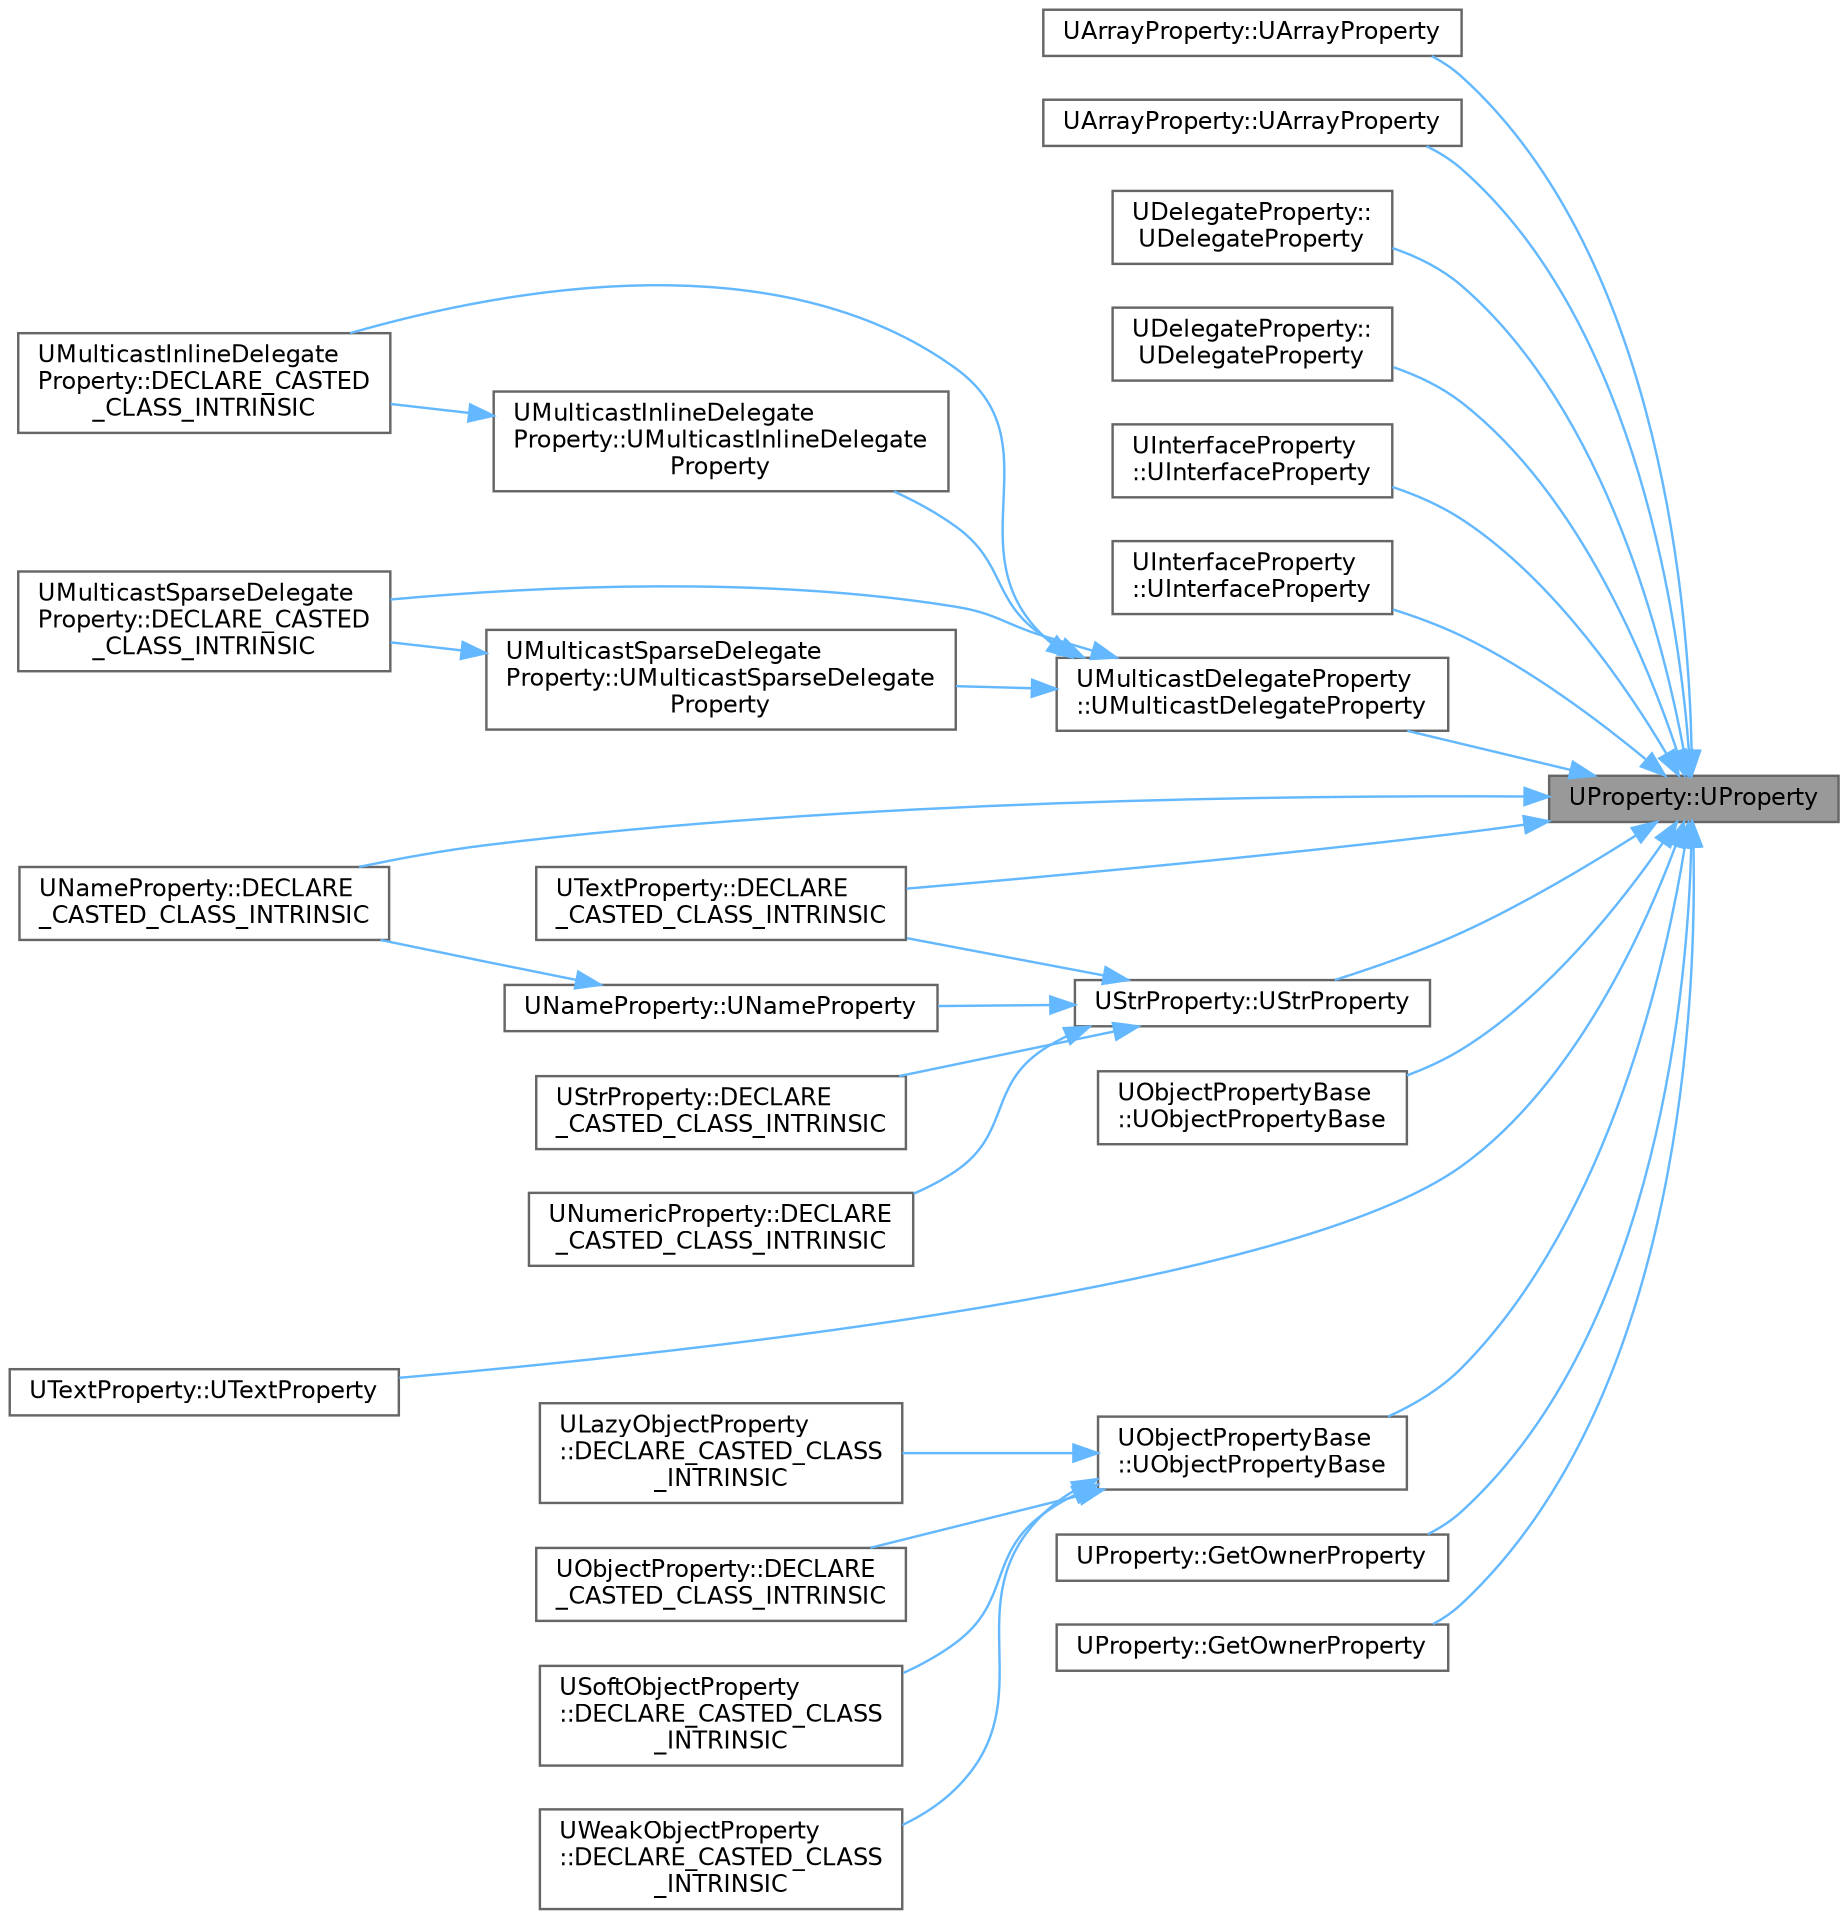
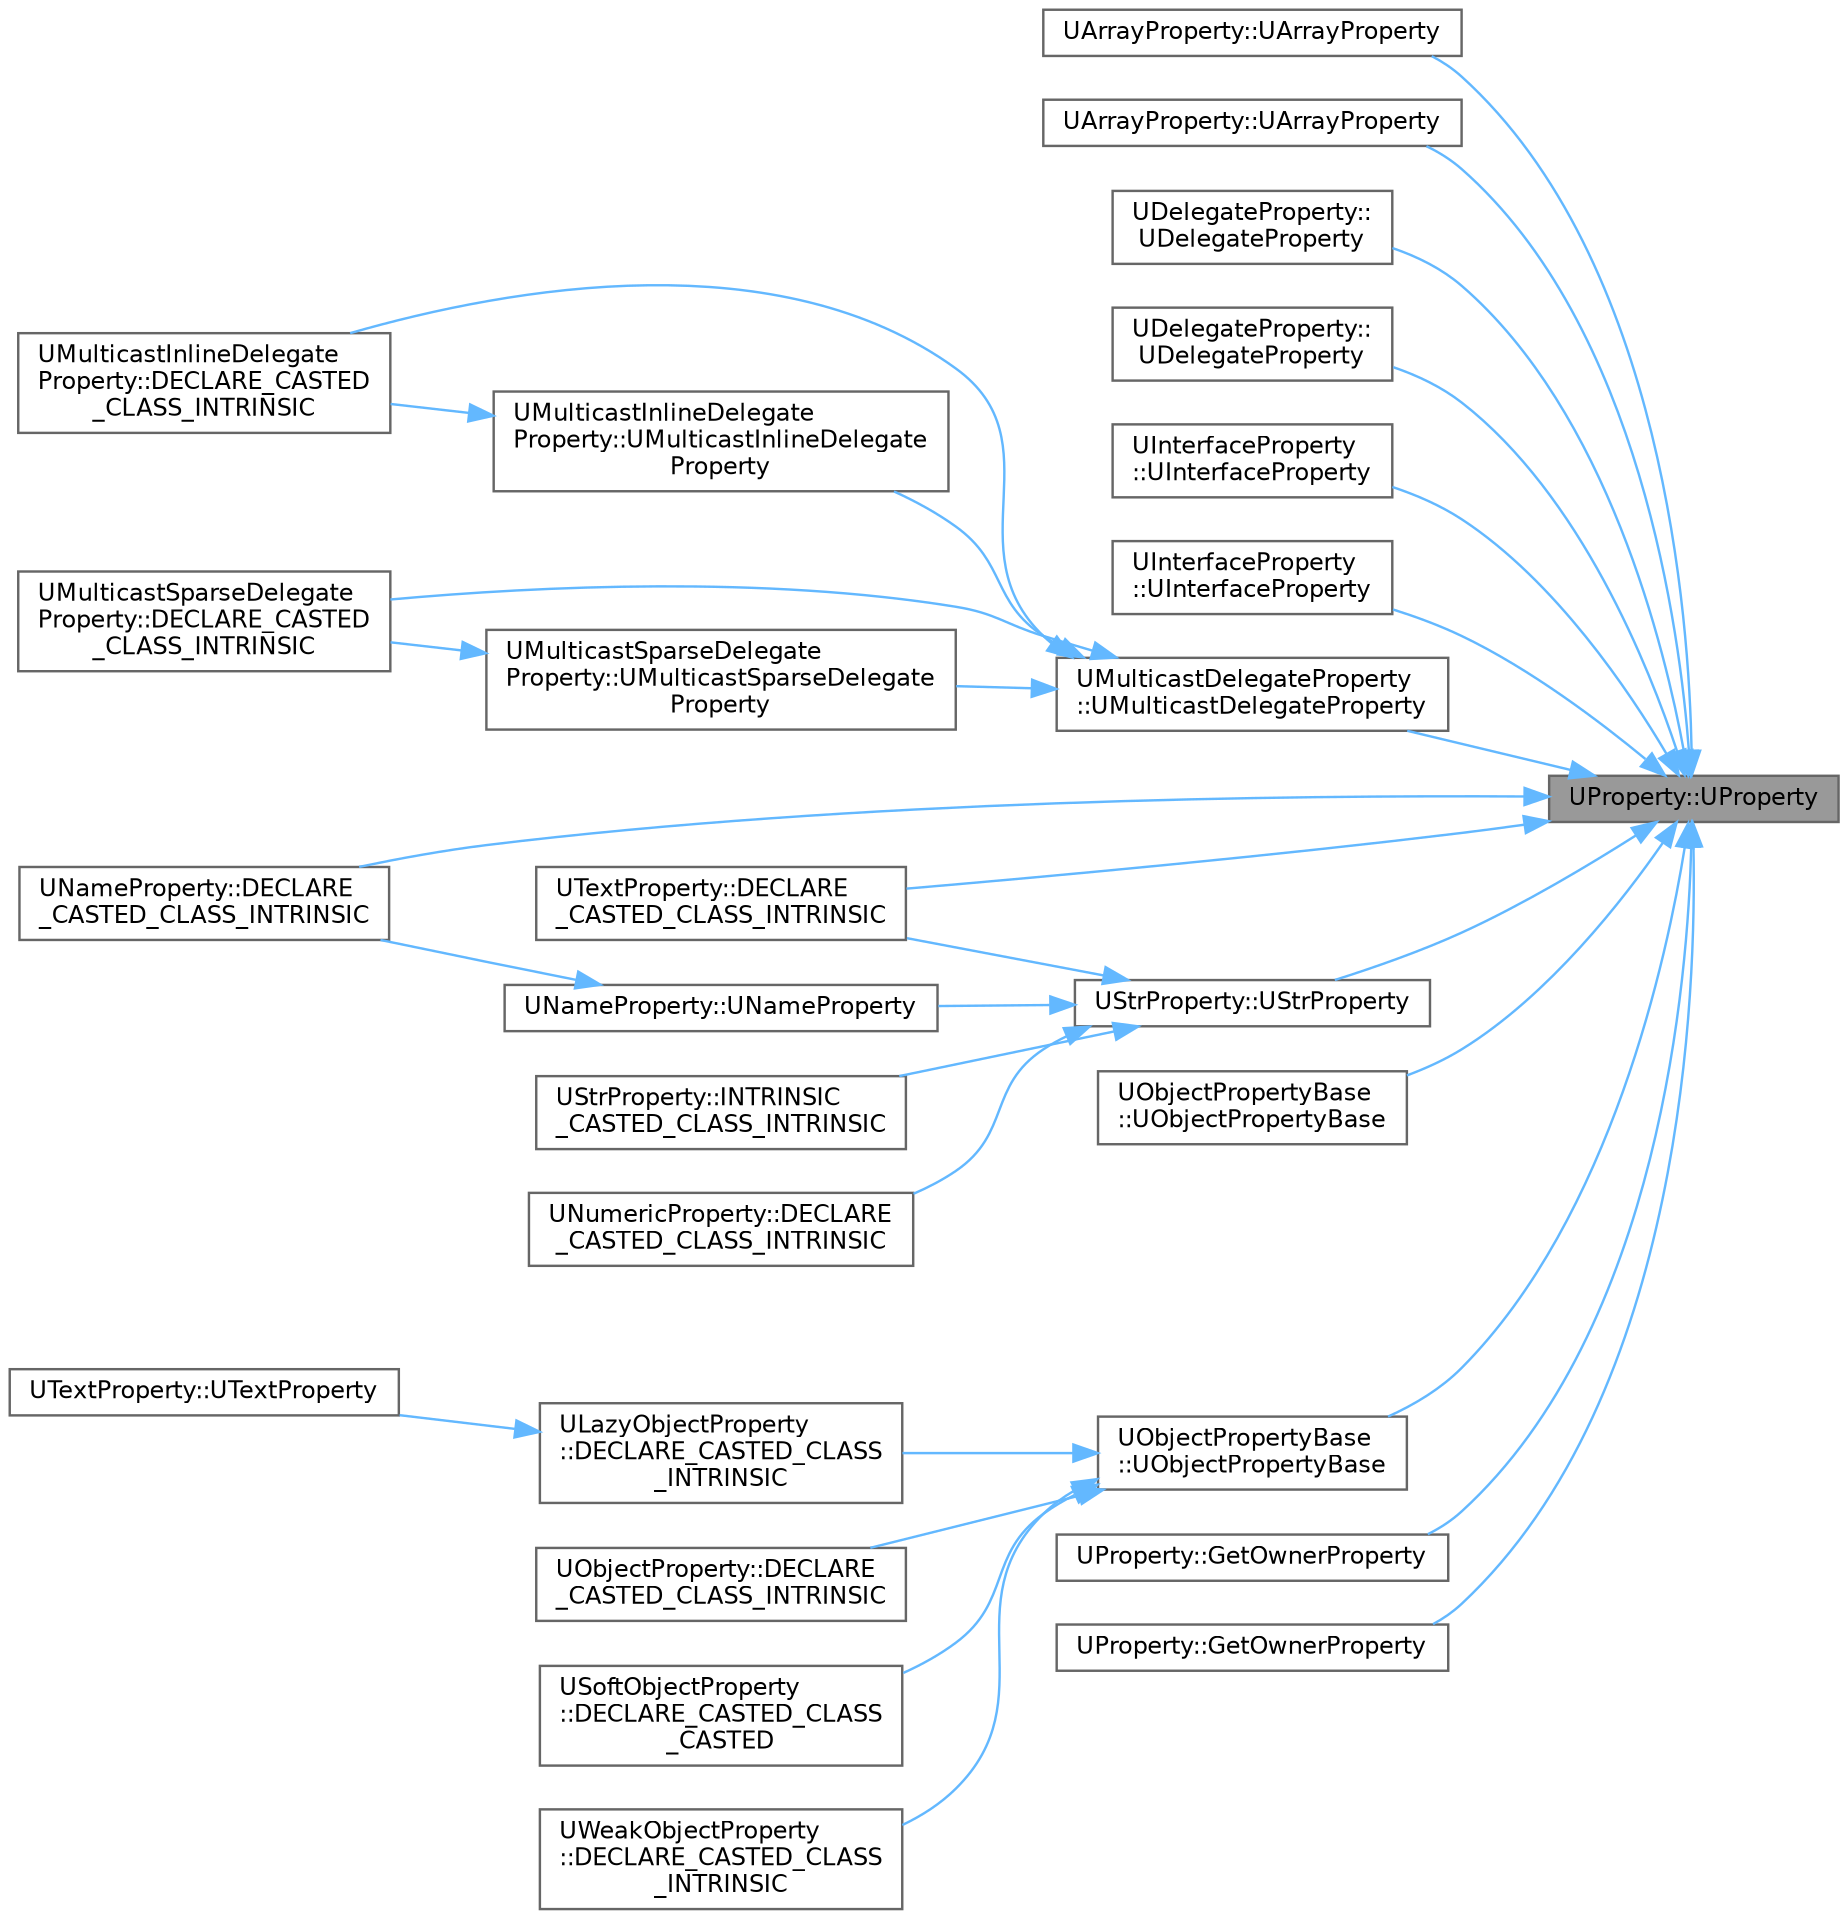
(721, 1113) -> (721, 1113)
(1132, 1279) -> (457, 1422)
(721, 1716) -> (721, 1716)
